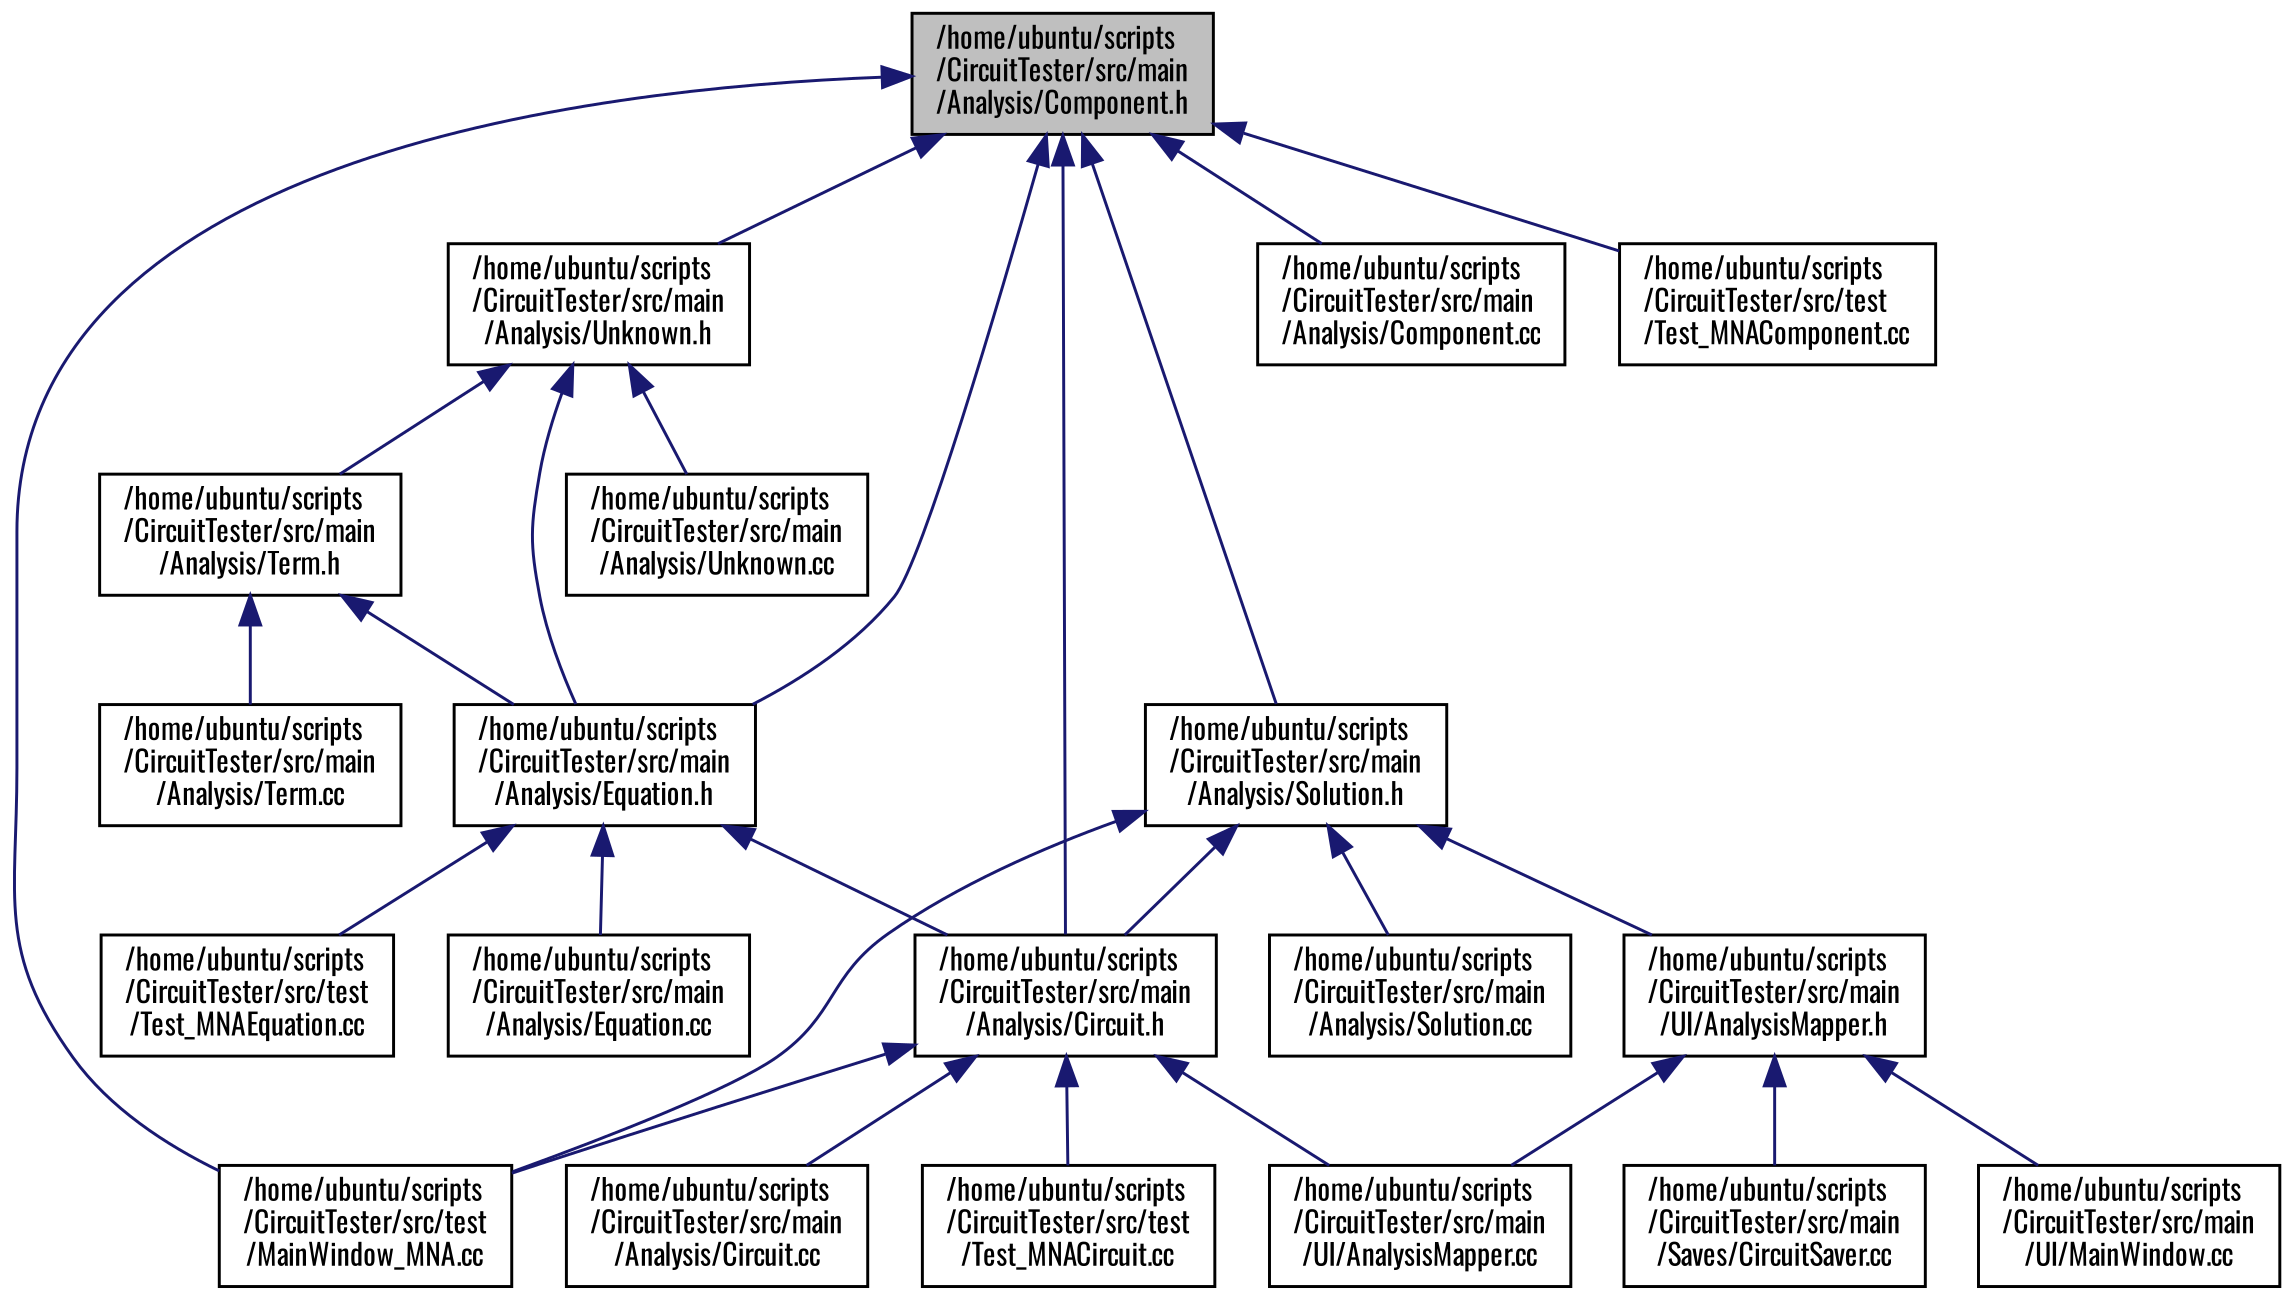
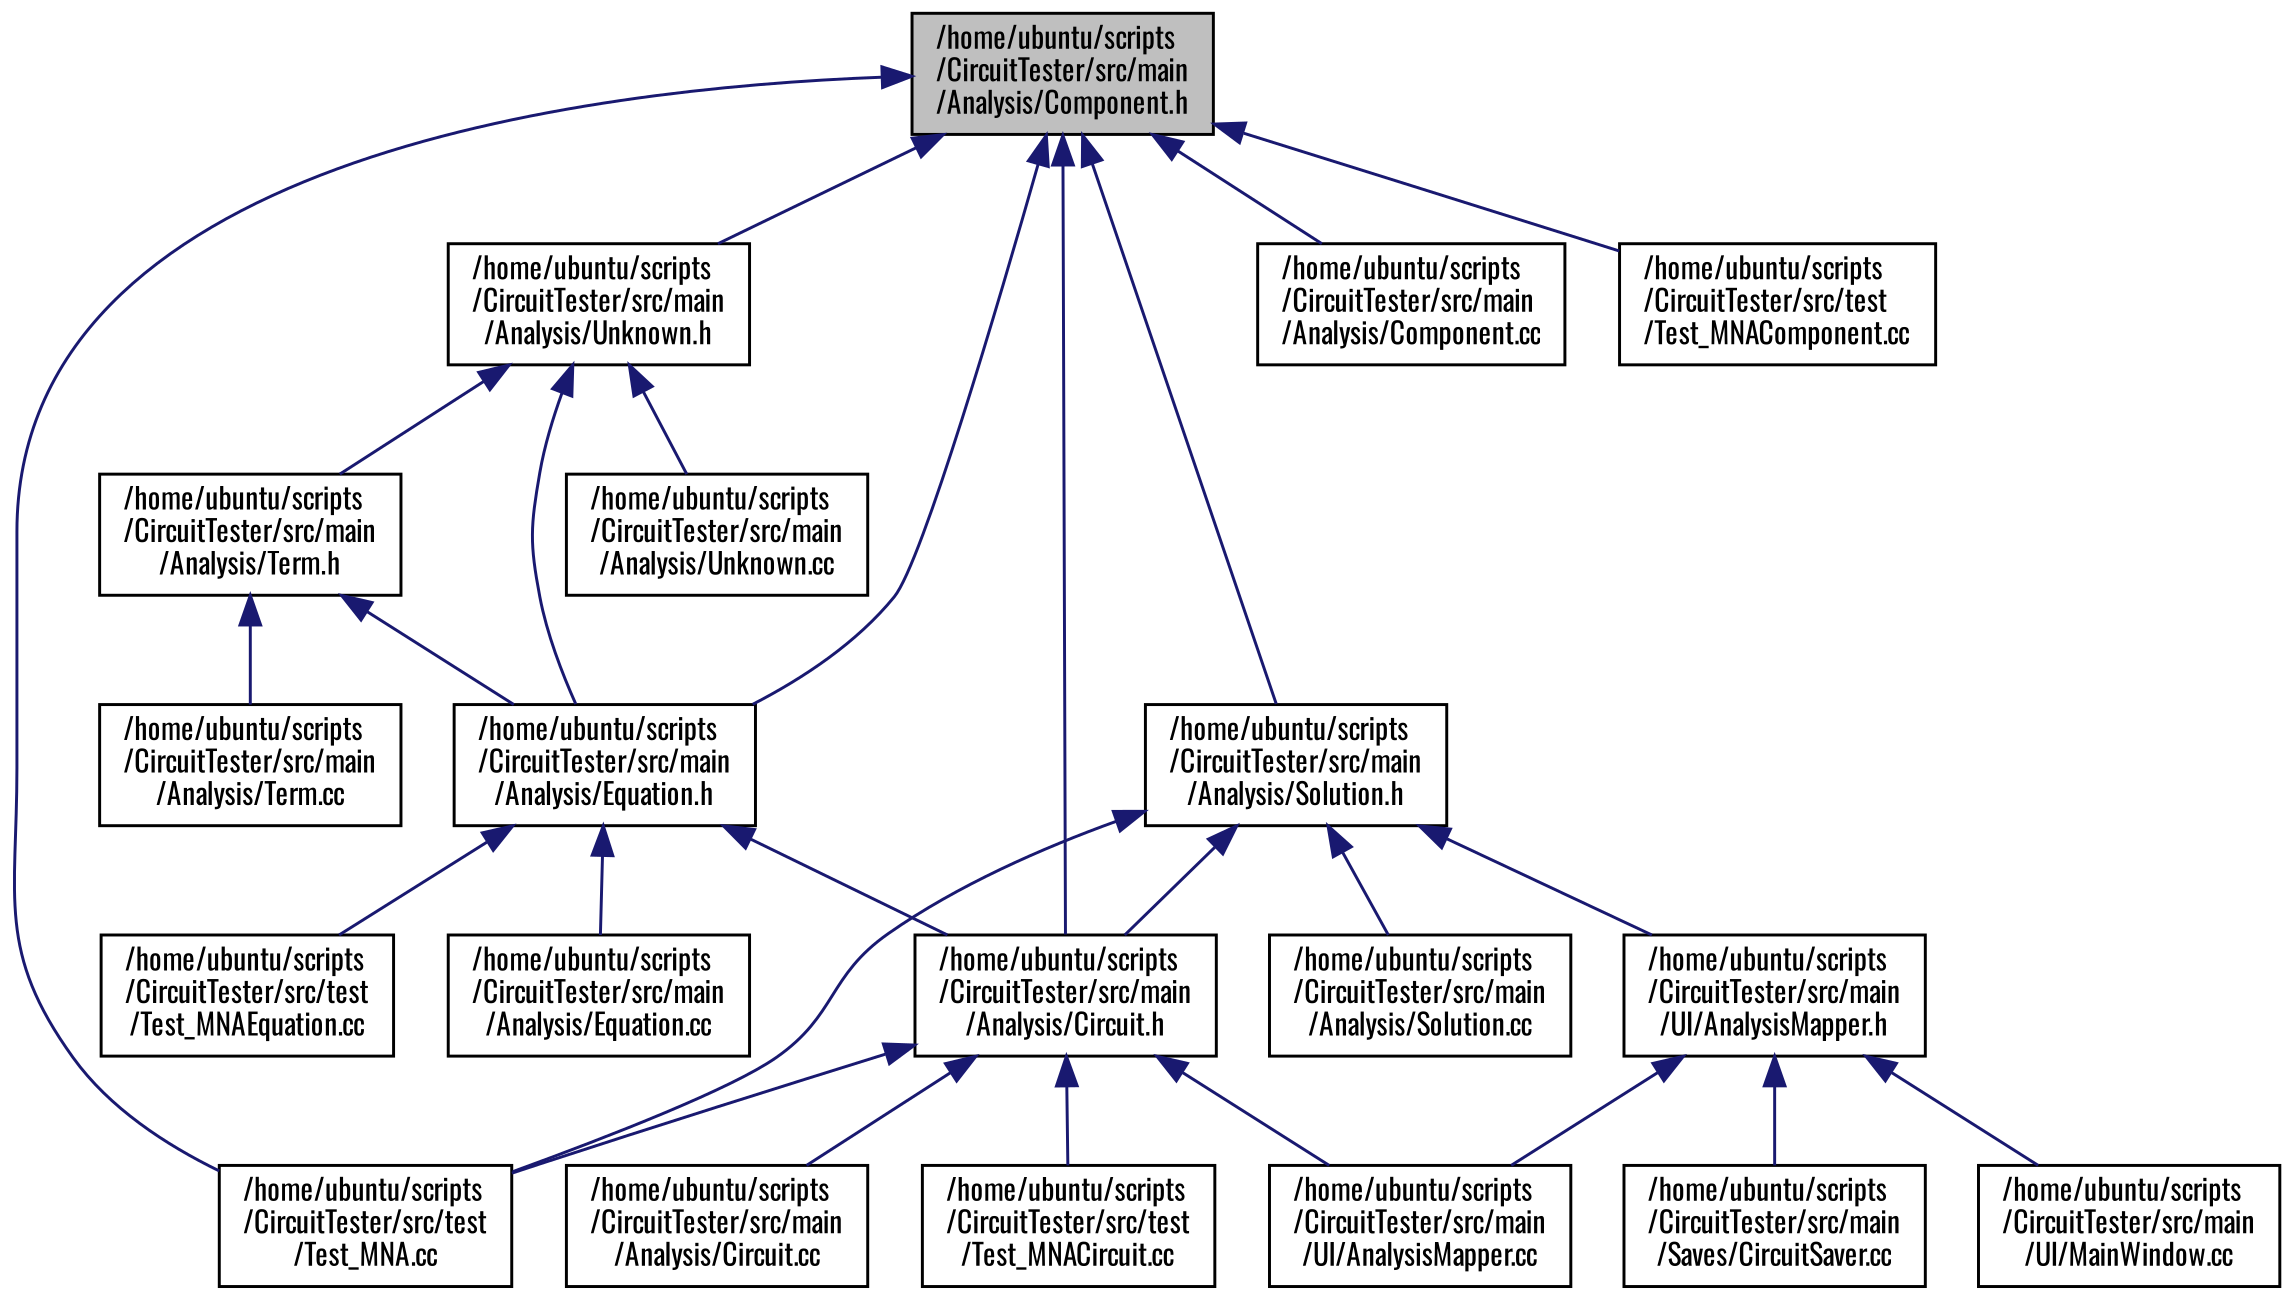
(366, 1226) -> (366, 1226)
